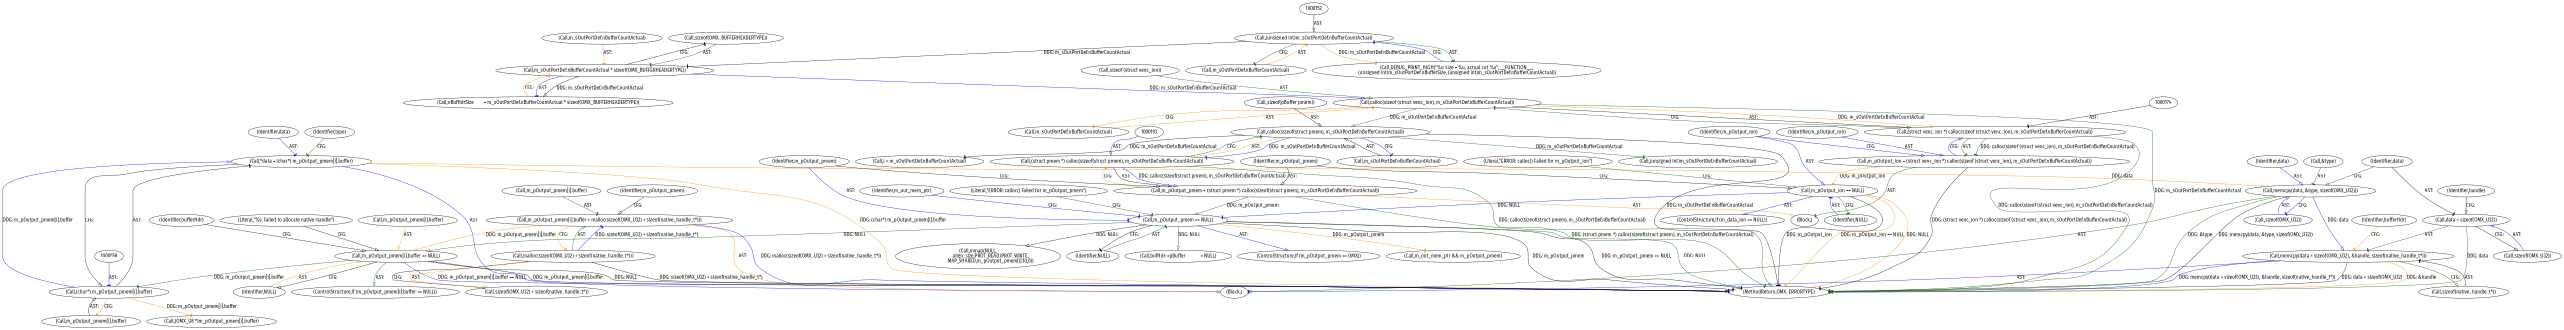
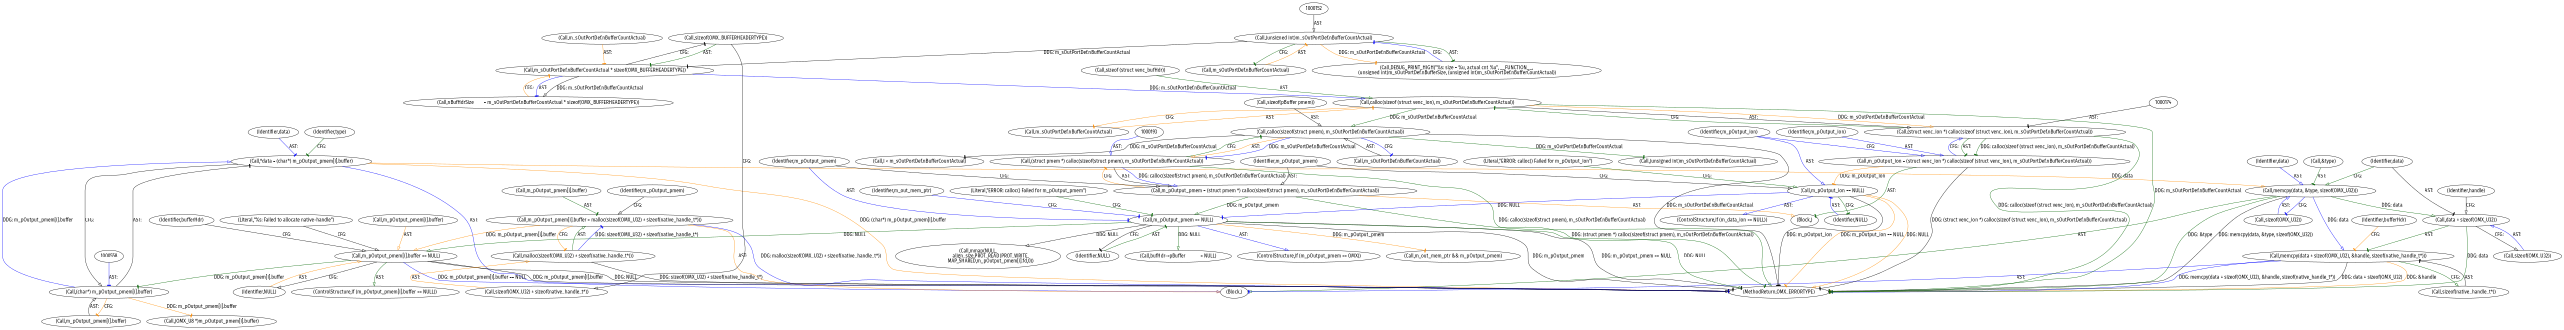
(1130, 70) -> (1130, 70)
none -> (2381, 208)
(408, 271) -> (743, 227)
